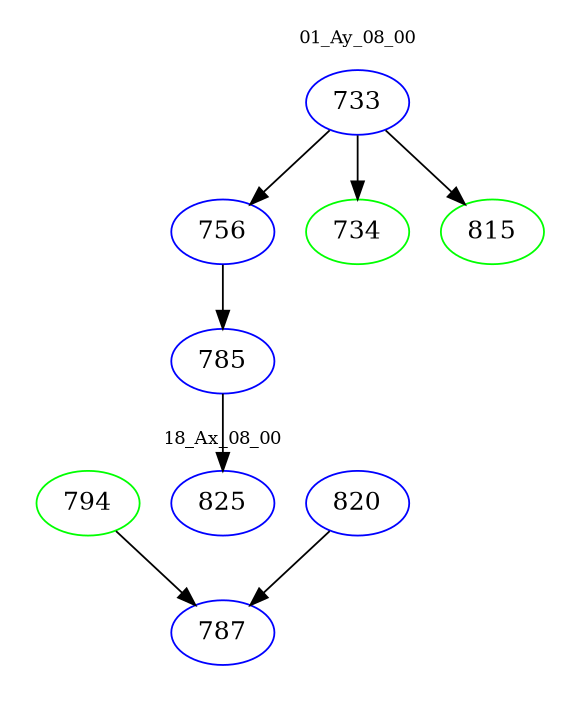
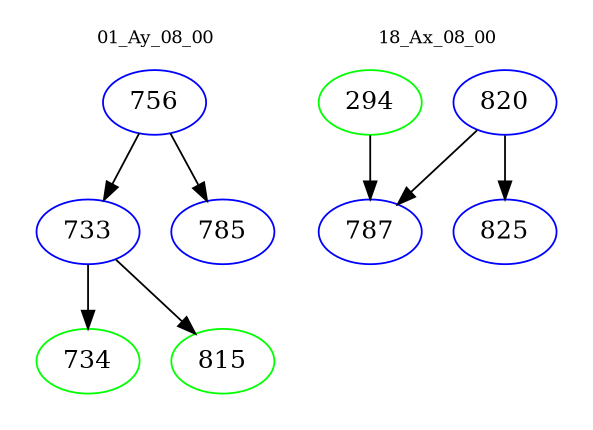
(297, 161) -> (126, 159)
(223, 433) -> (505, 158)
(88, 503) -> (370, 102)
